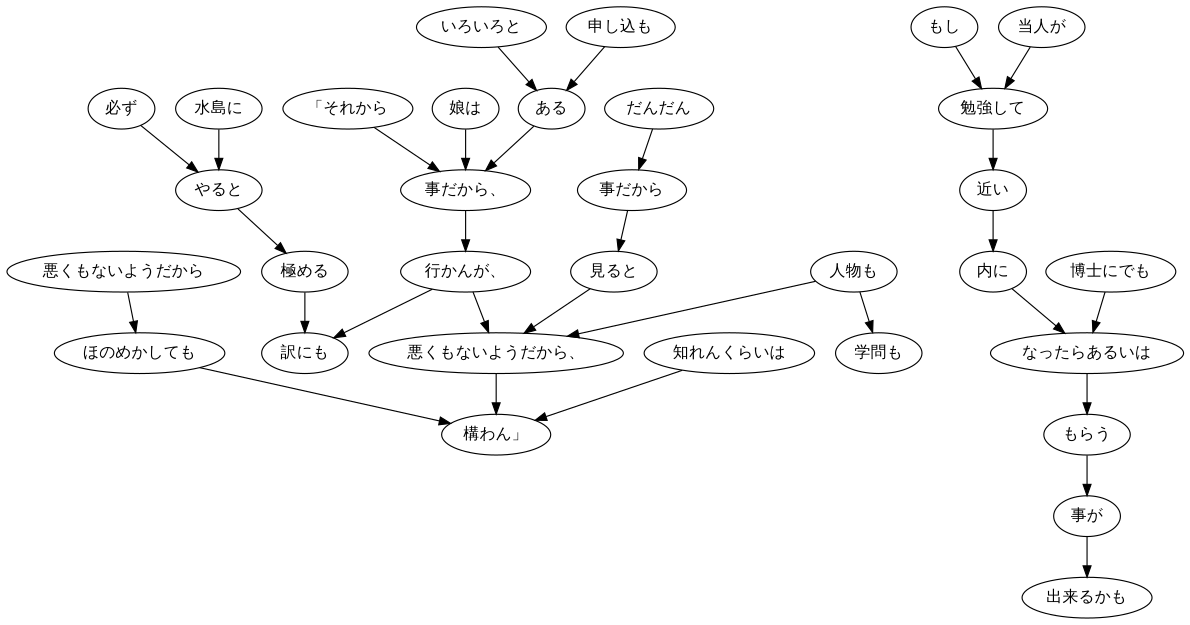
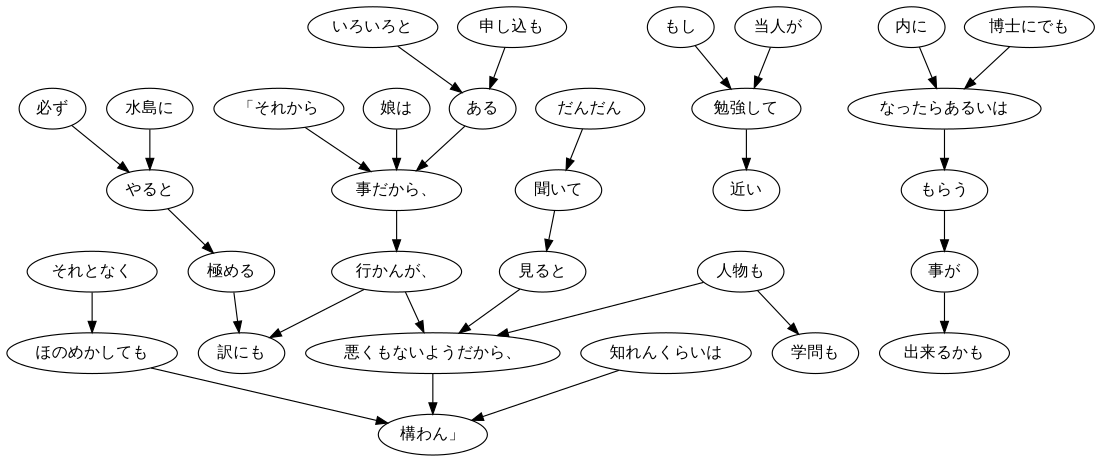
(632, 190) -> (558, 190)
(993, 225) -> none
(124, 272) -> (92, 272)
